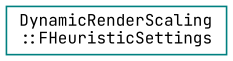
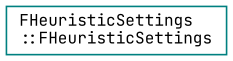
(117, 31) -> (117, 31)
